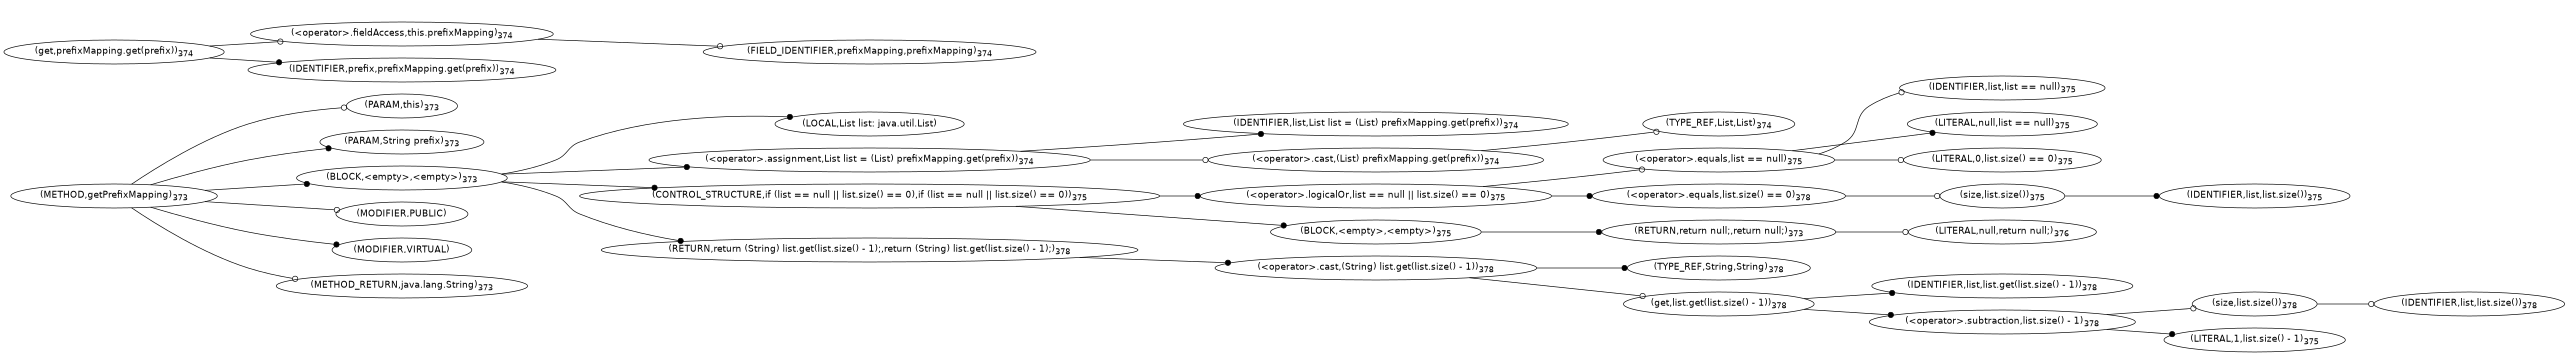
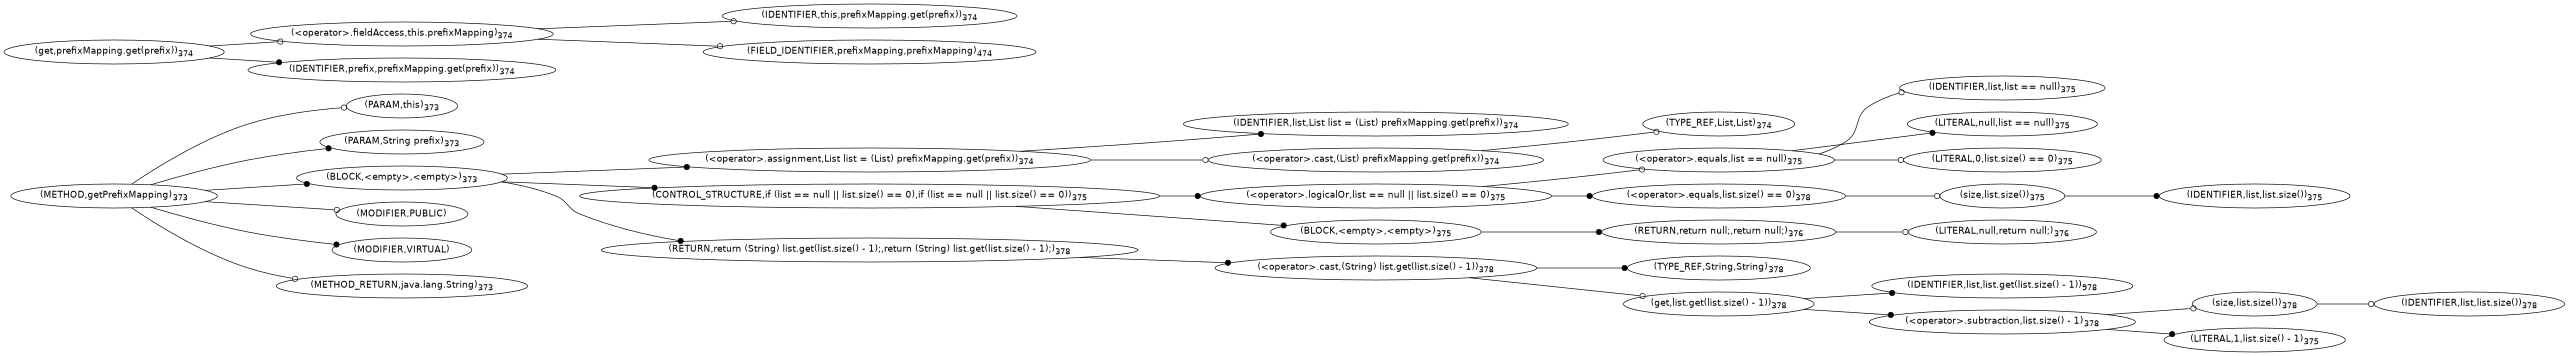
none -> (870, 16)
(985, 51) -> (985, 51)
(870, 124) -> none
(1796, 231) -> (1796, 231)
(2090, 285) -> (2090, 285)
